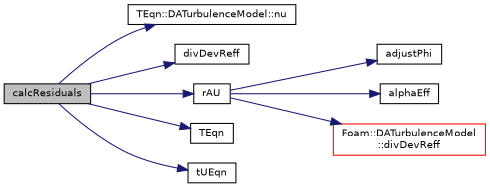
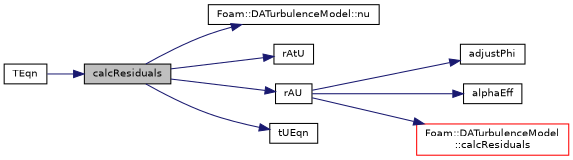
(212, 15) -> (294, 15)
(212, 54) -> (294, 54)
(134, 115) -> (60, 74)
(409, 140) -> (493, 140)
